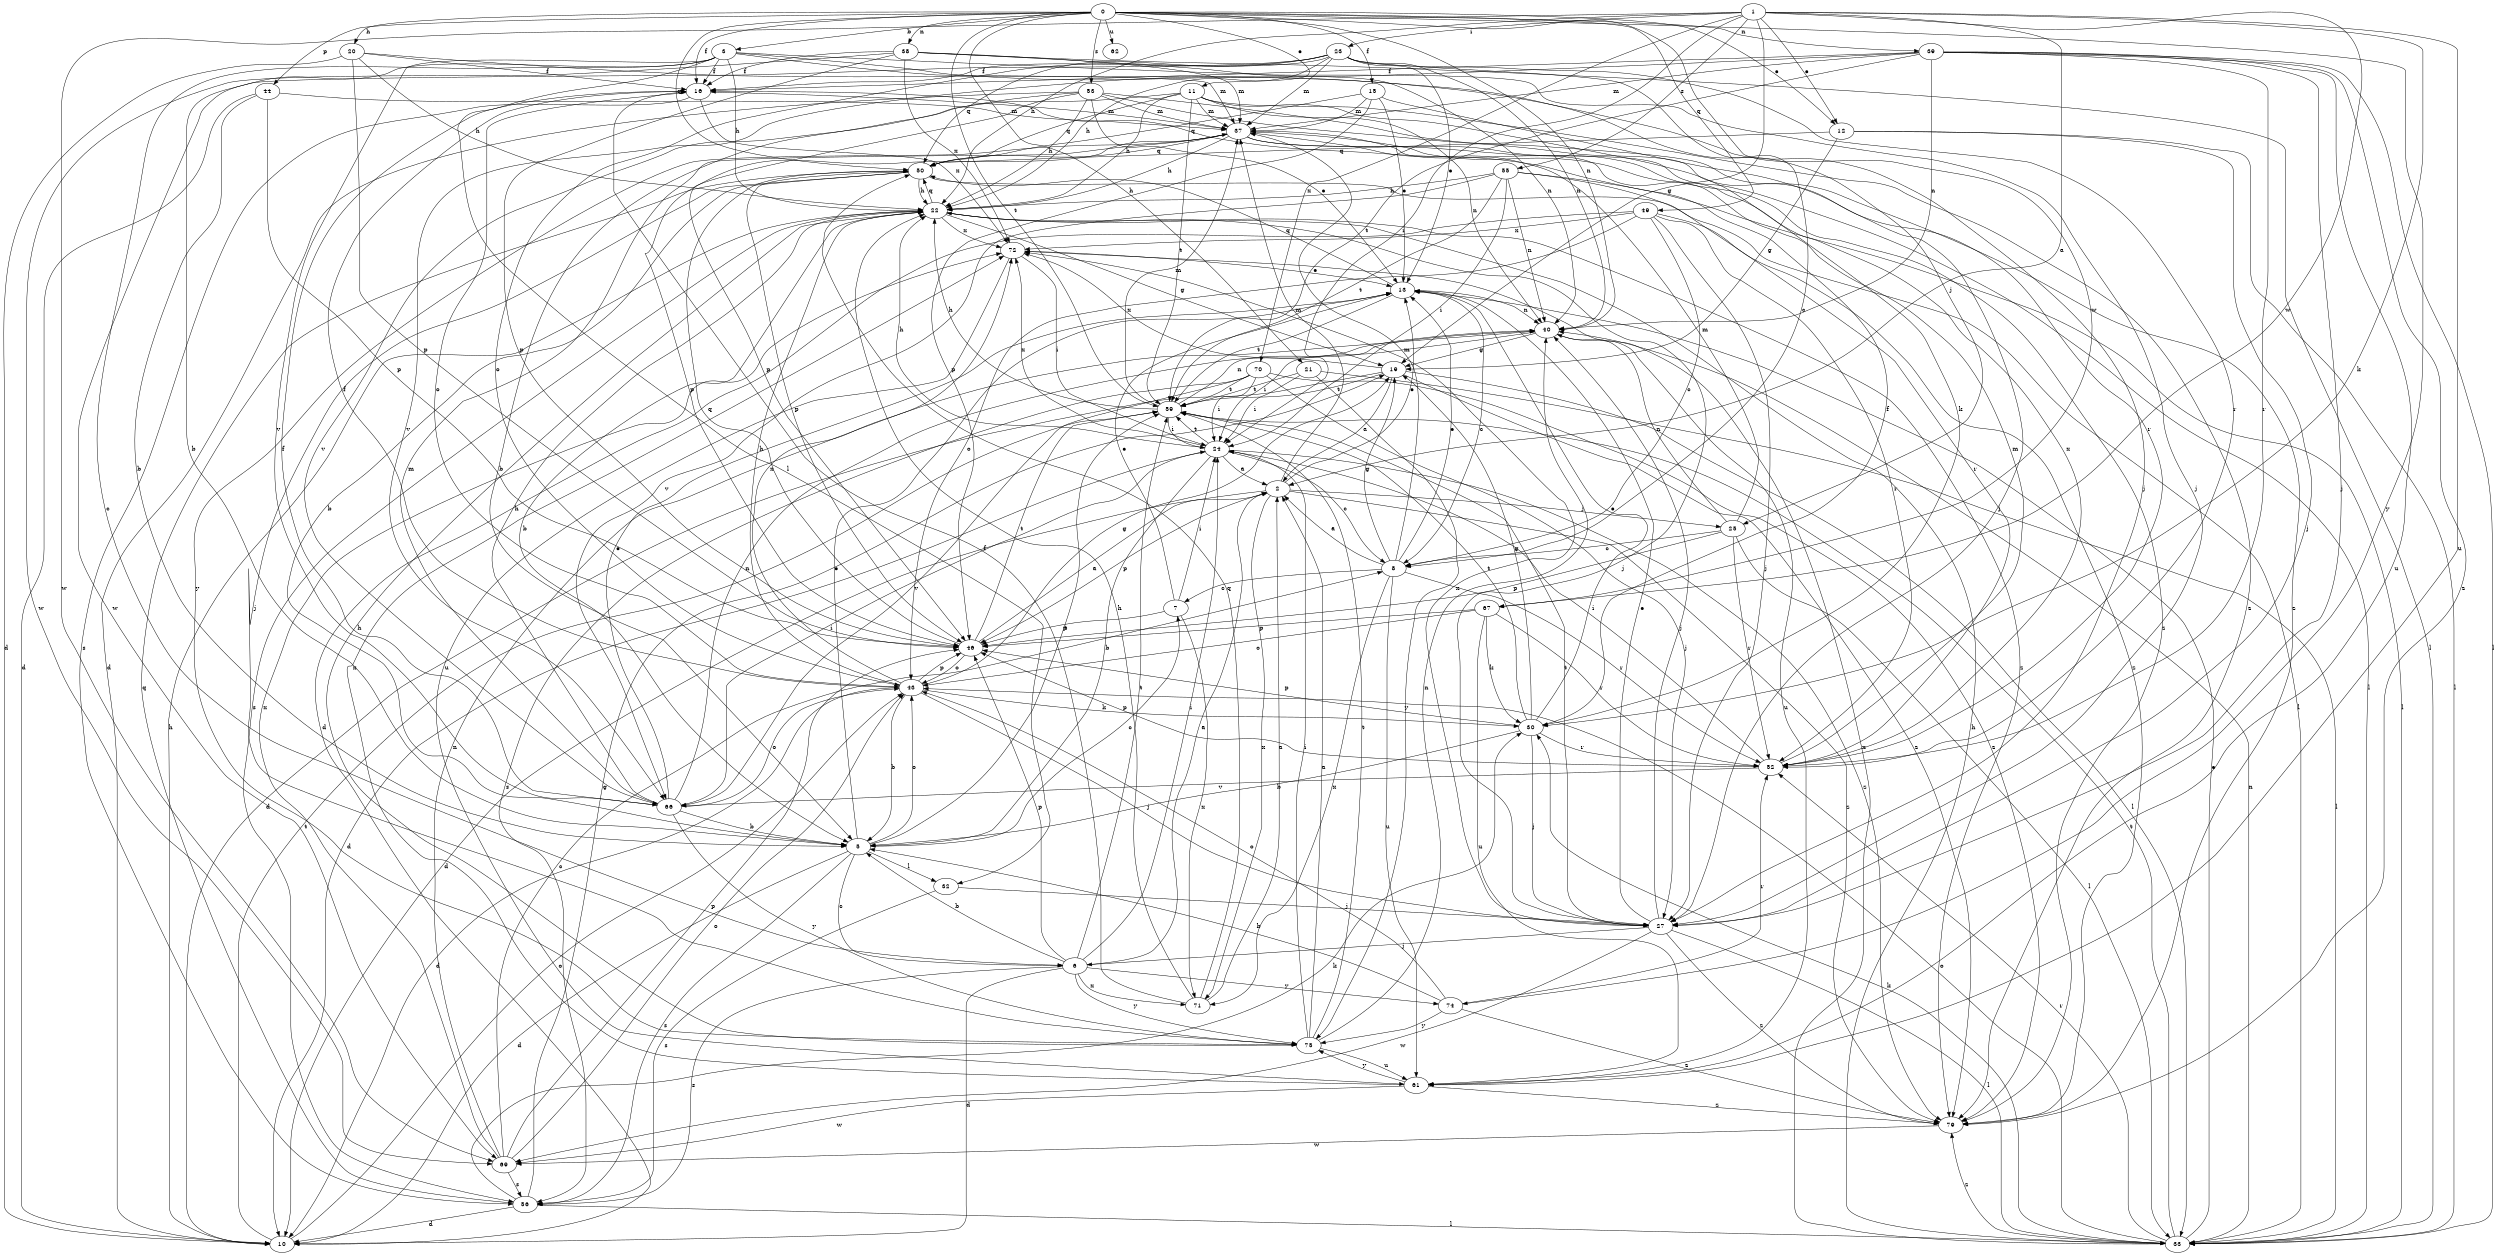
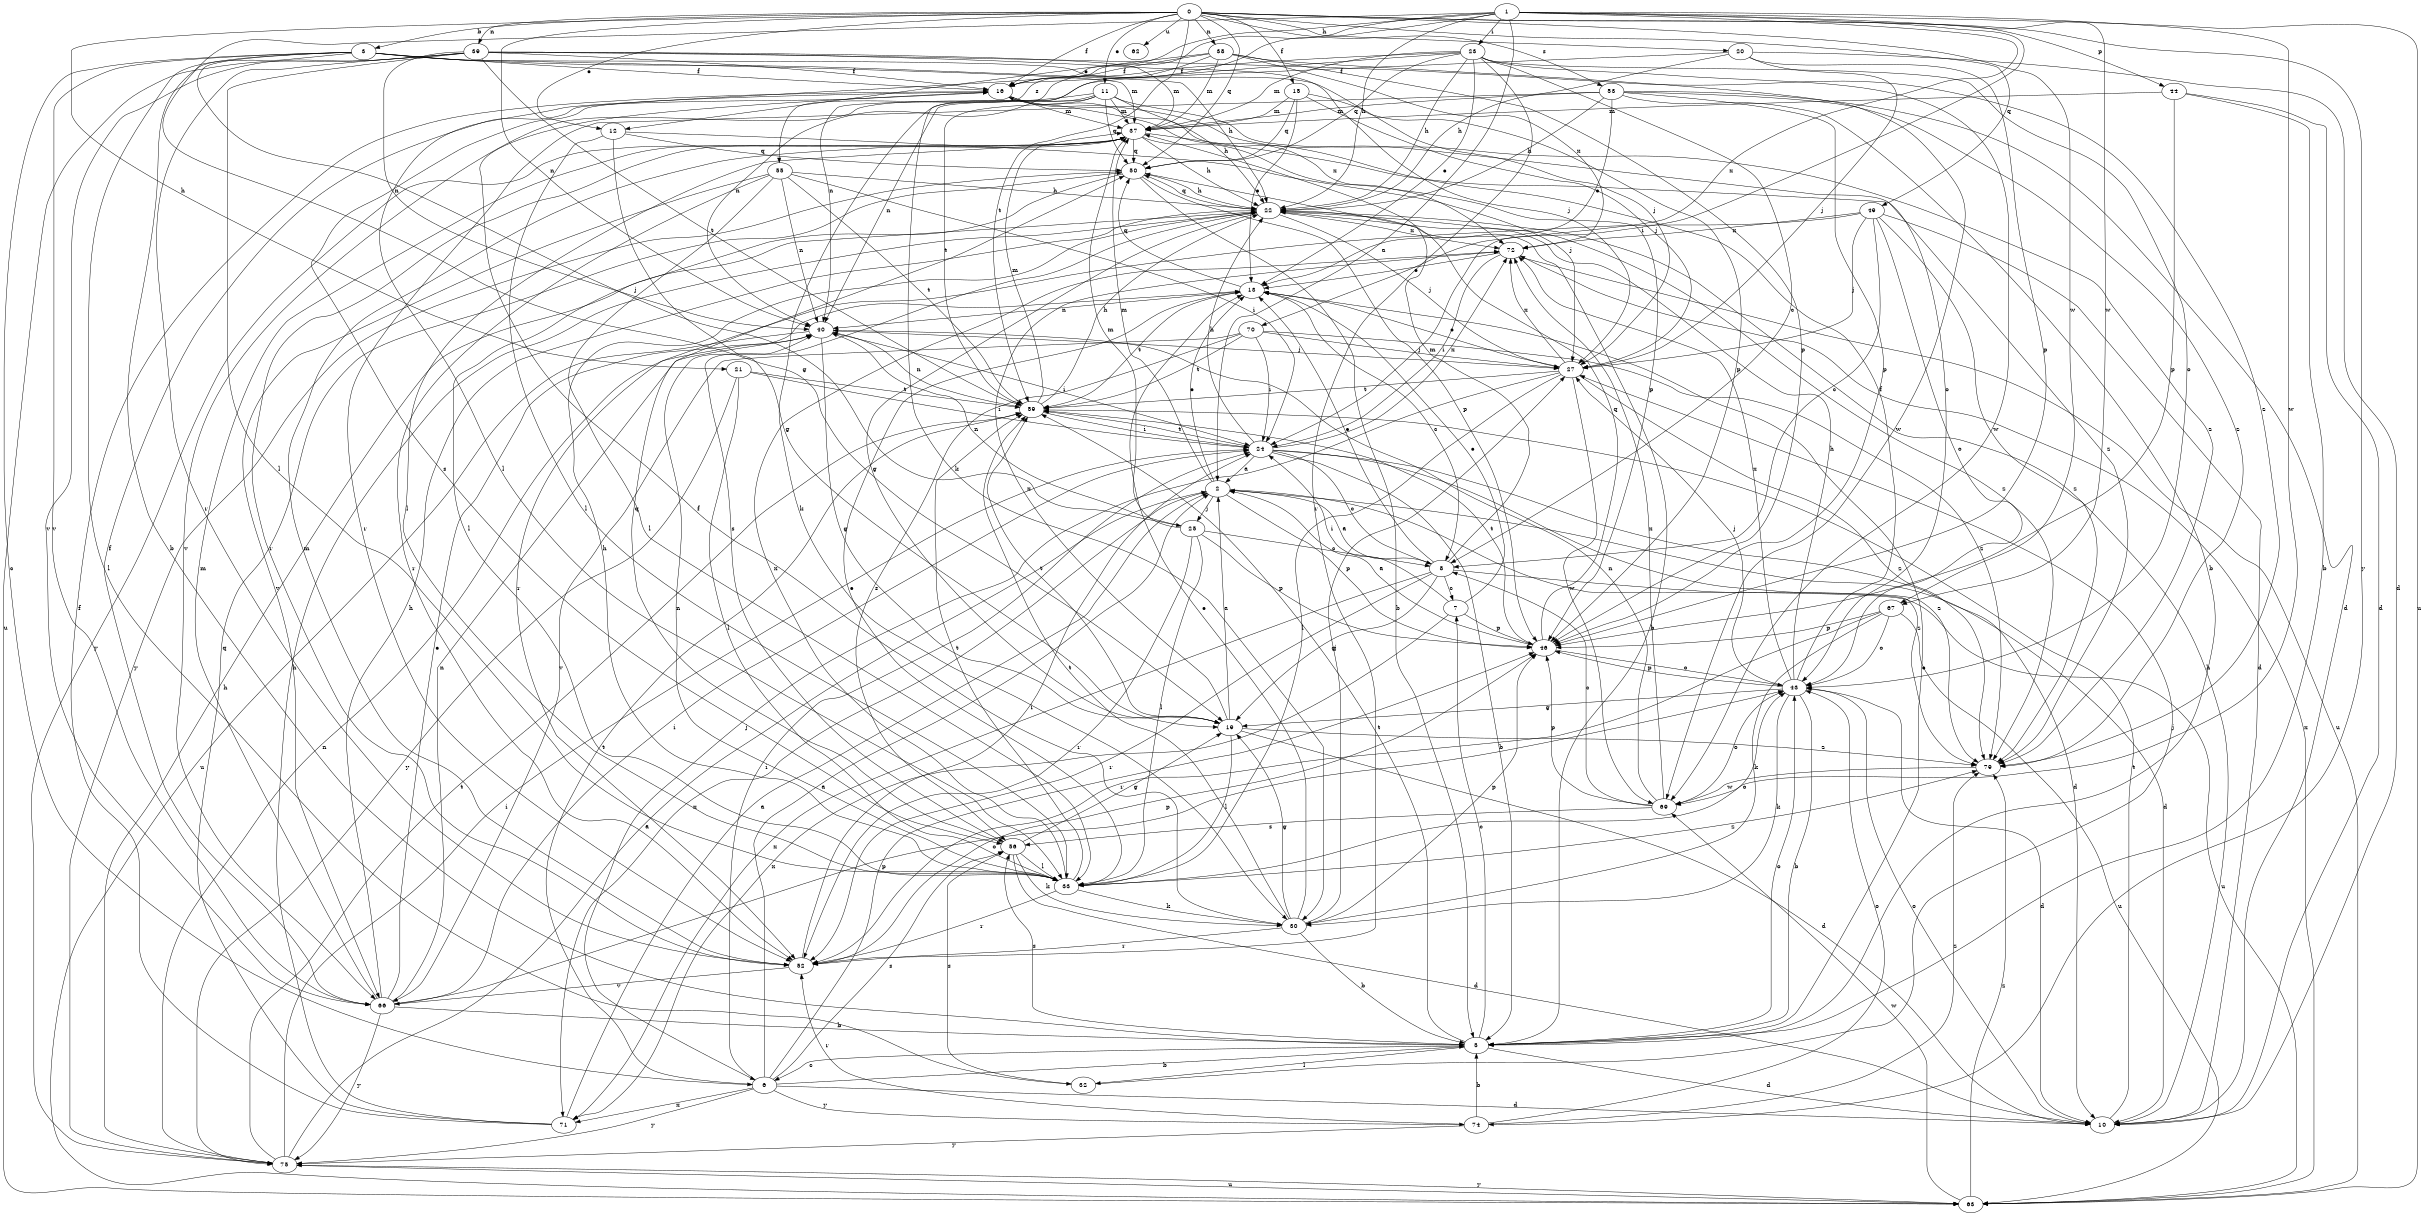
(2069, 449) -> (271, 549)
(255, 608) -> (136, 668)
(1684, 611) -> (1194, 347)
(1416, 1085) -> (1971, 1205)
